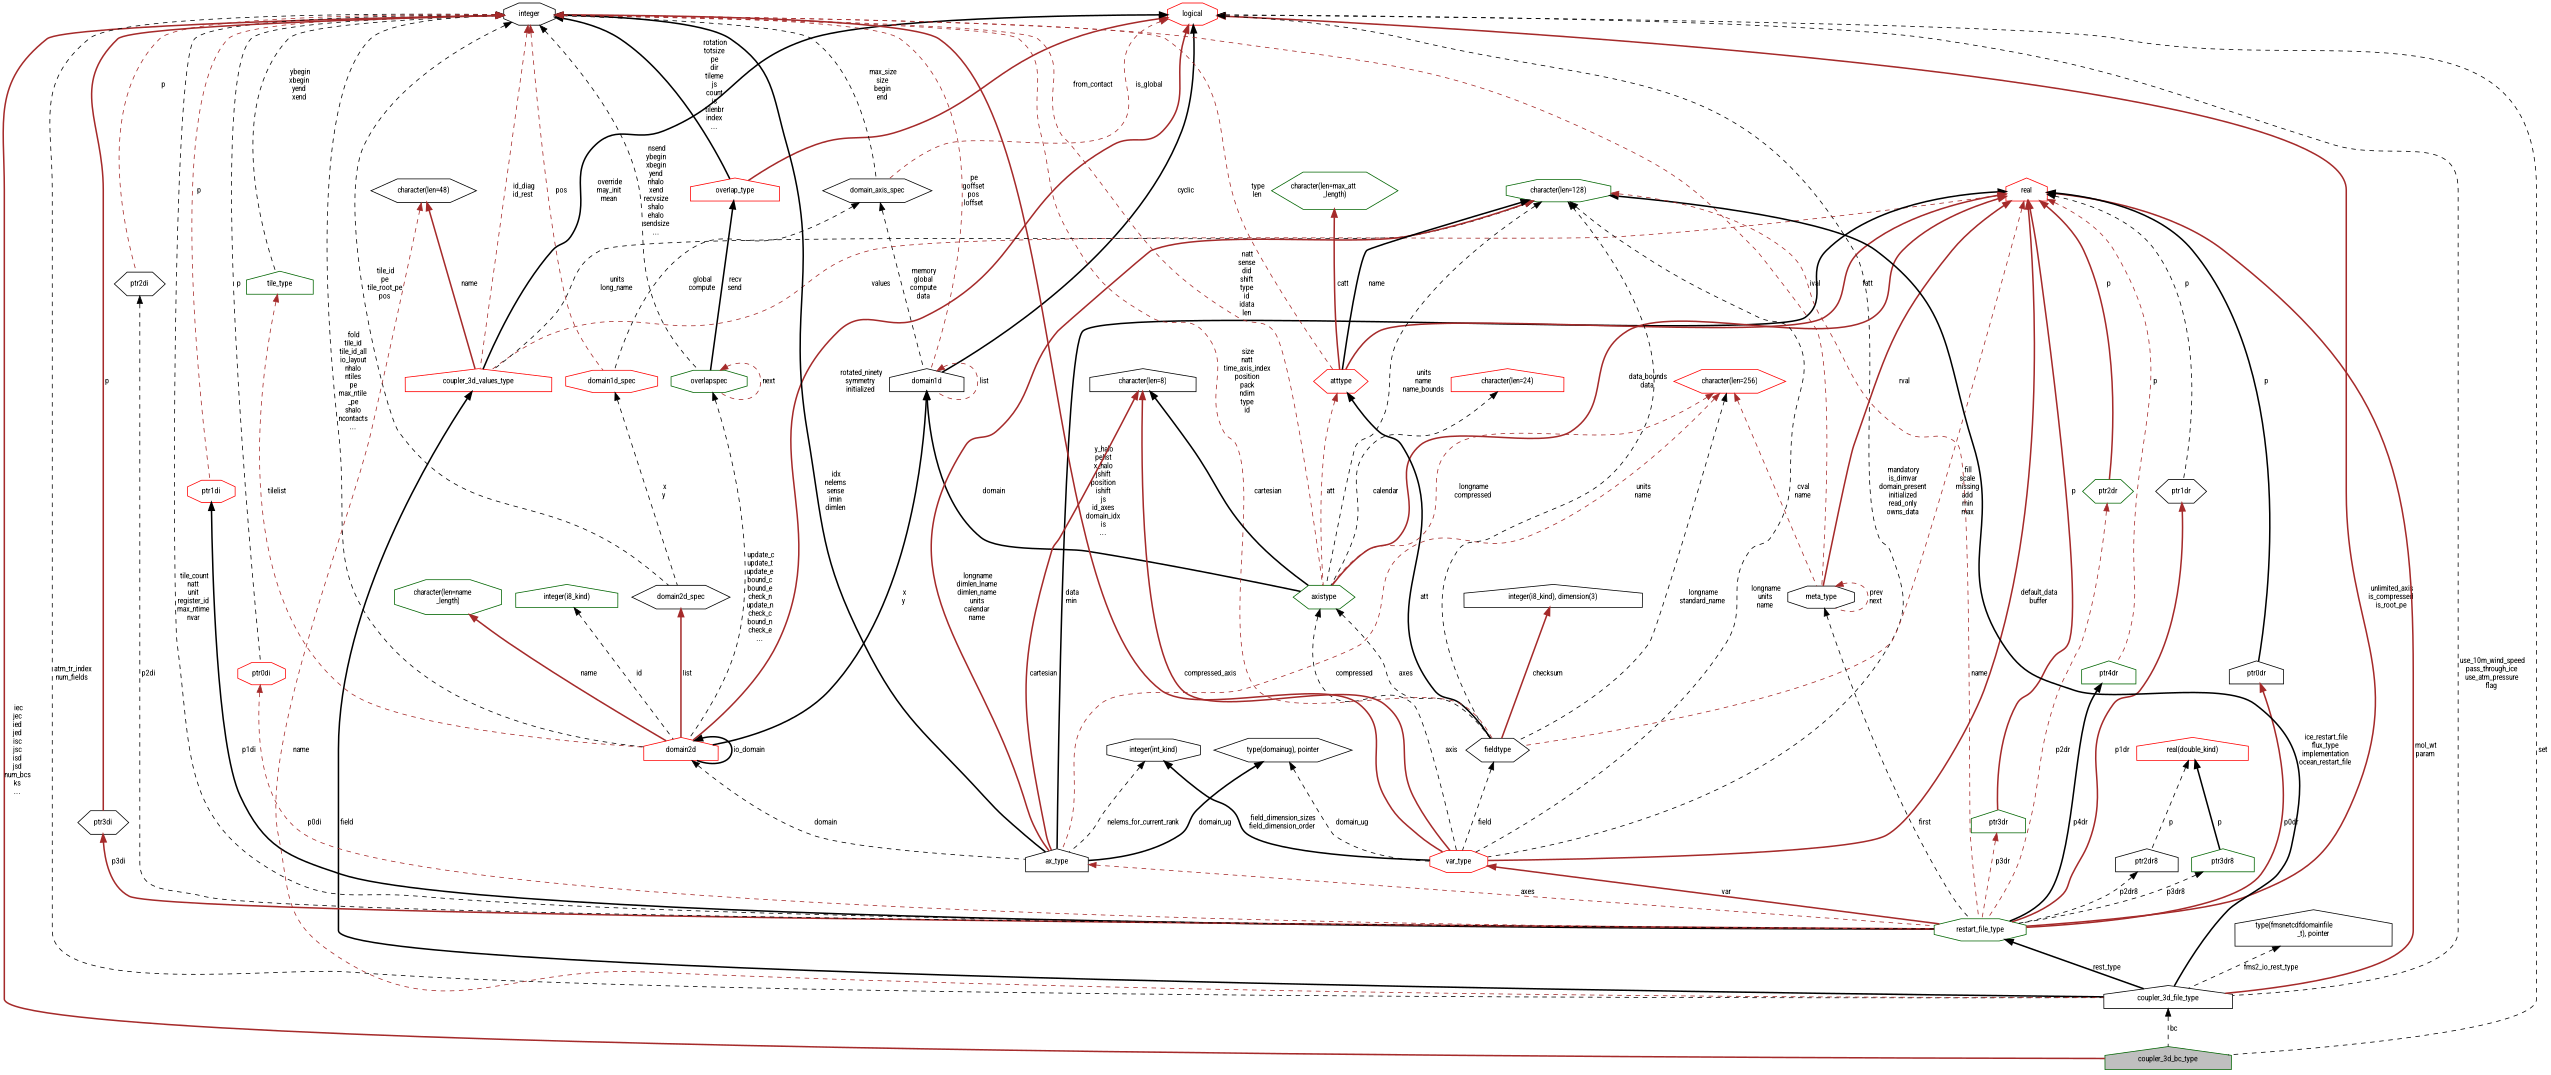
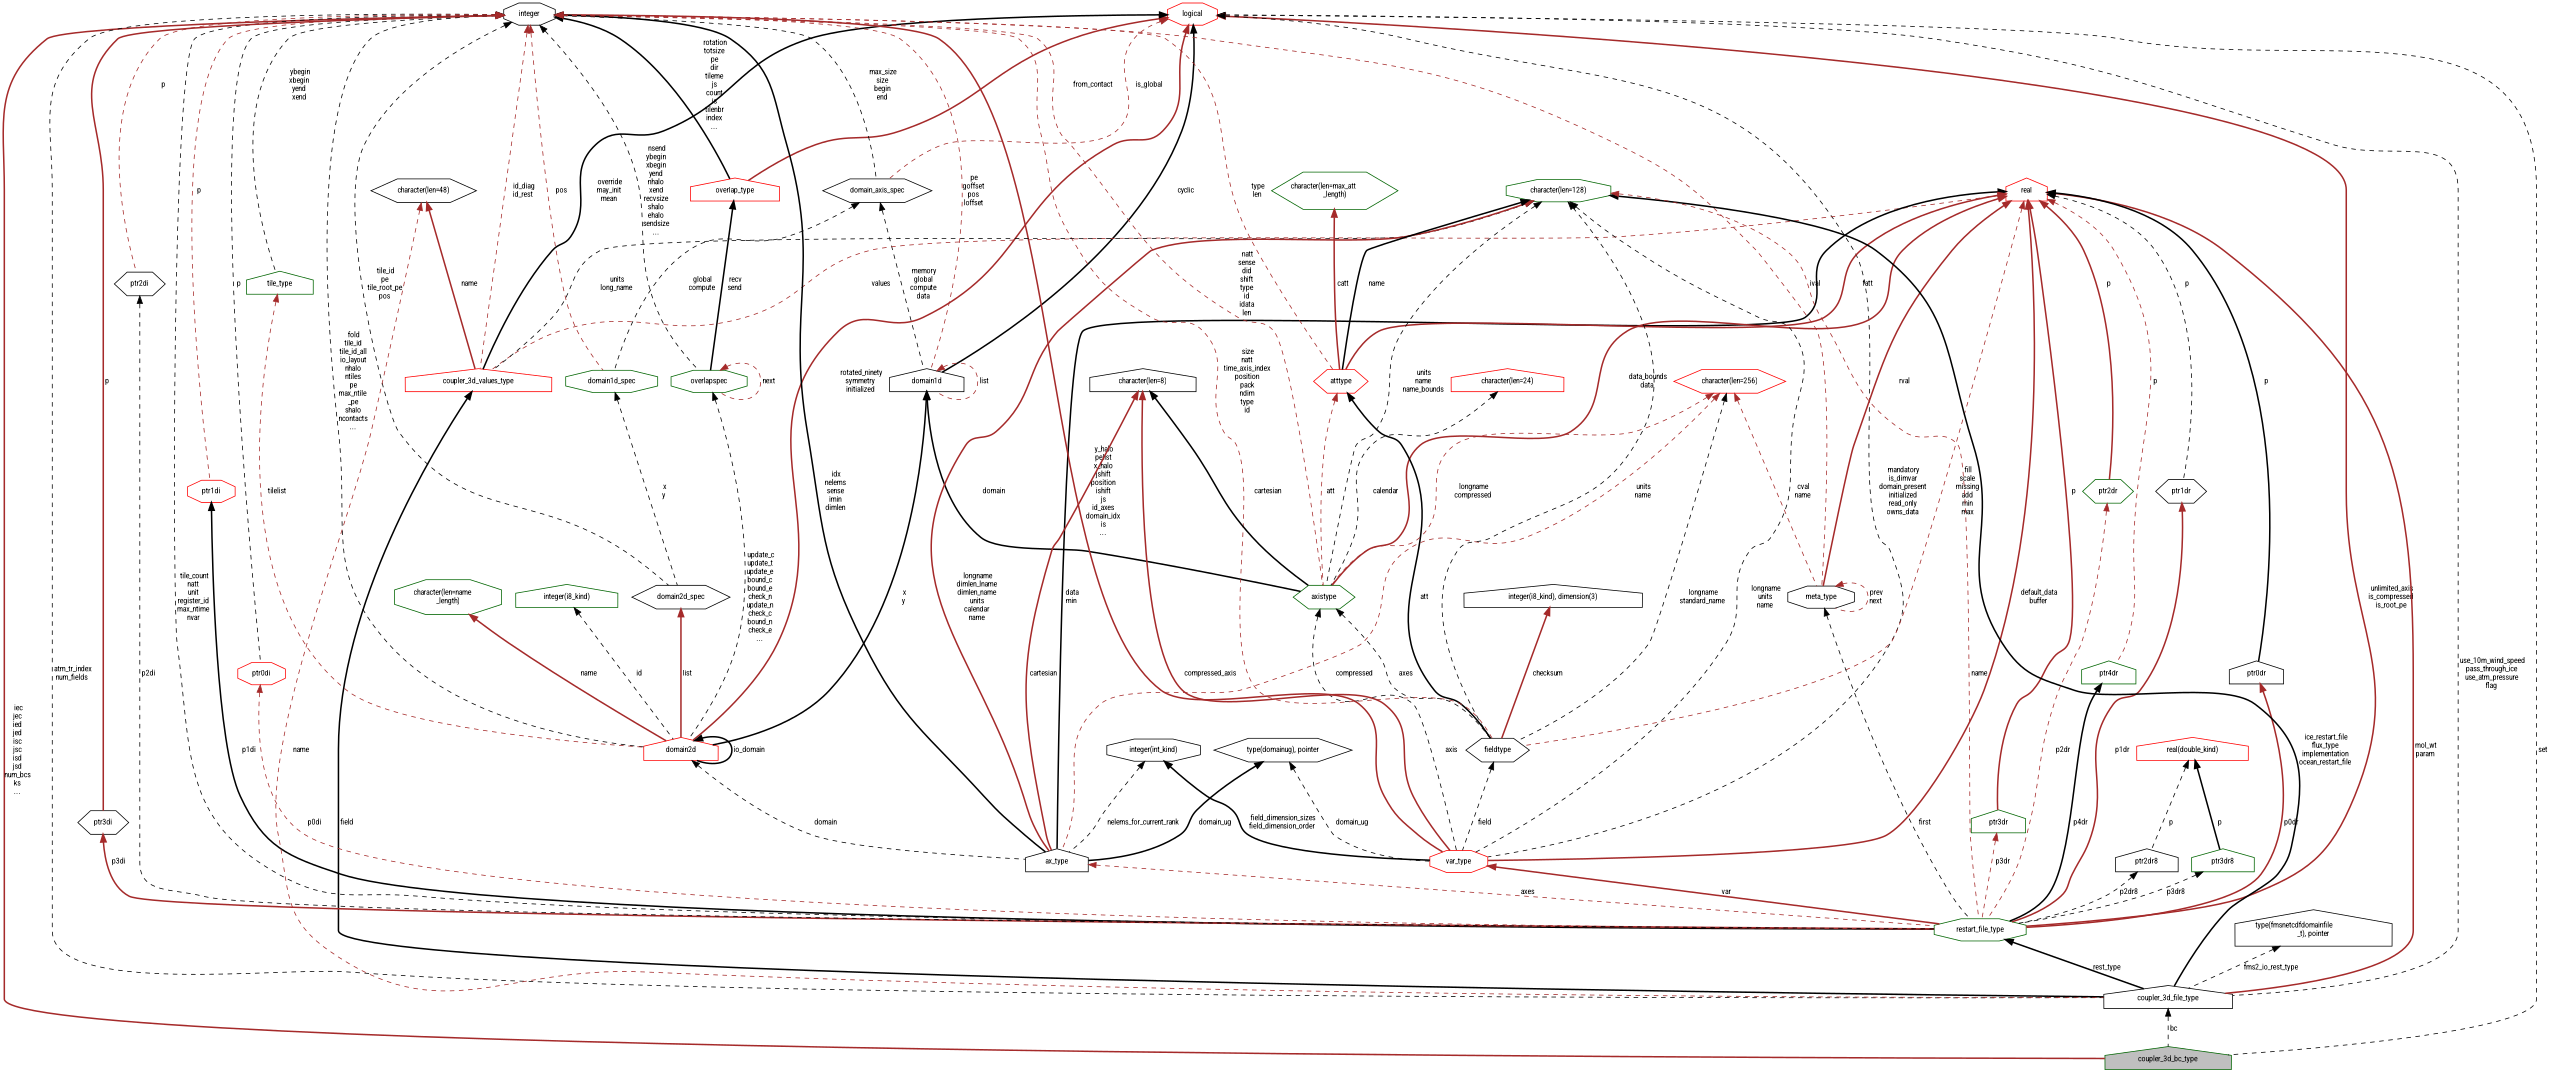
(612, 381) -> (612, 381)
